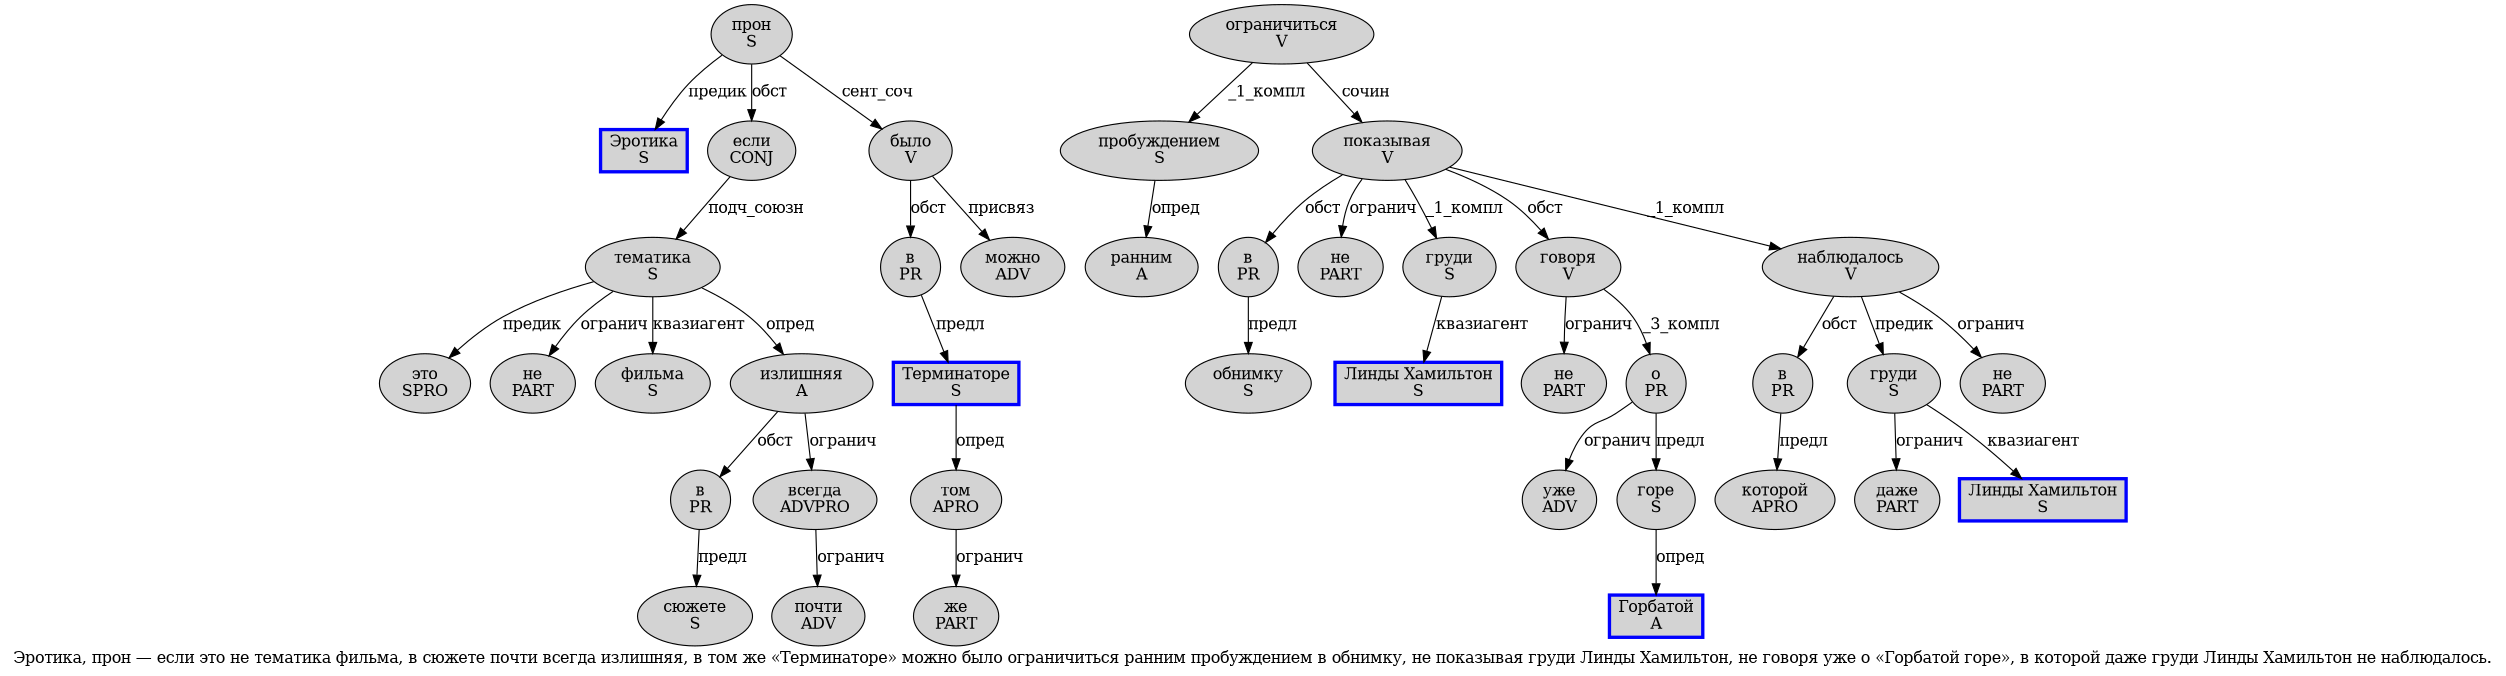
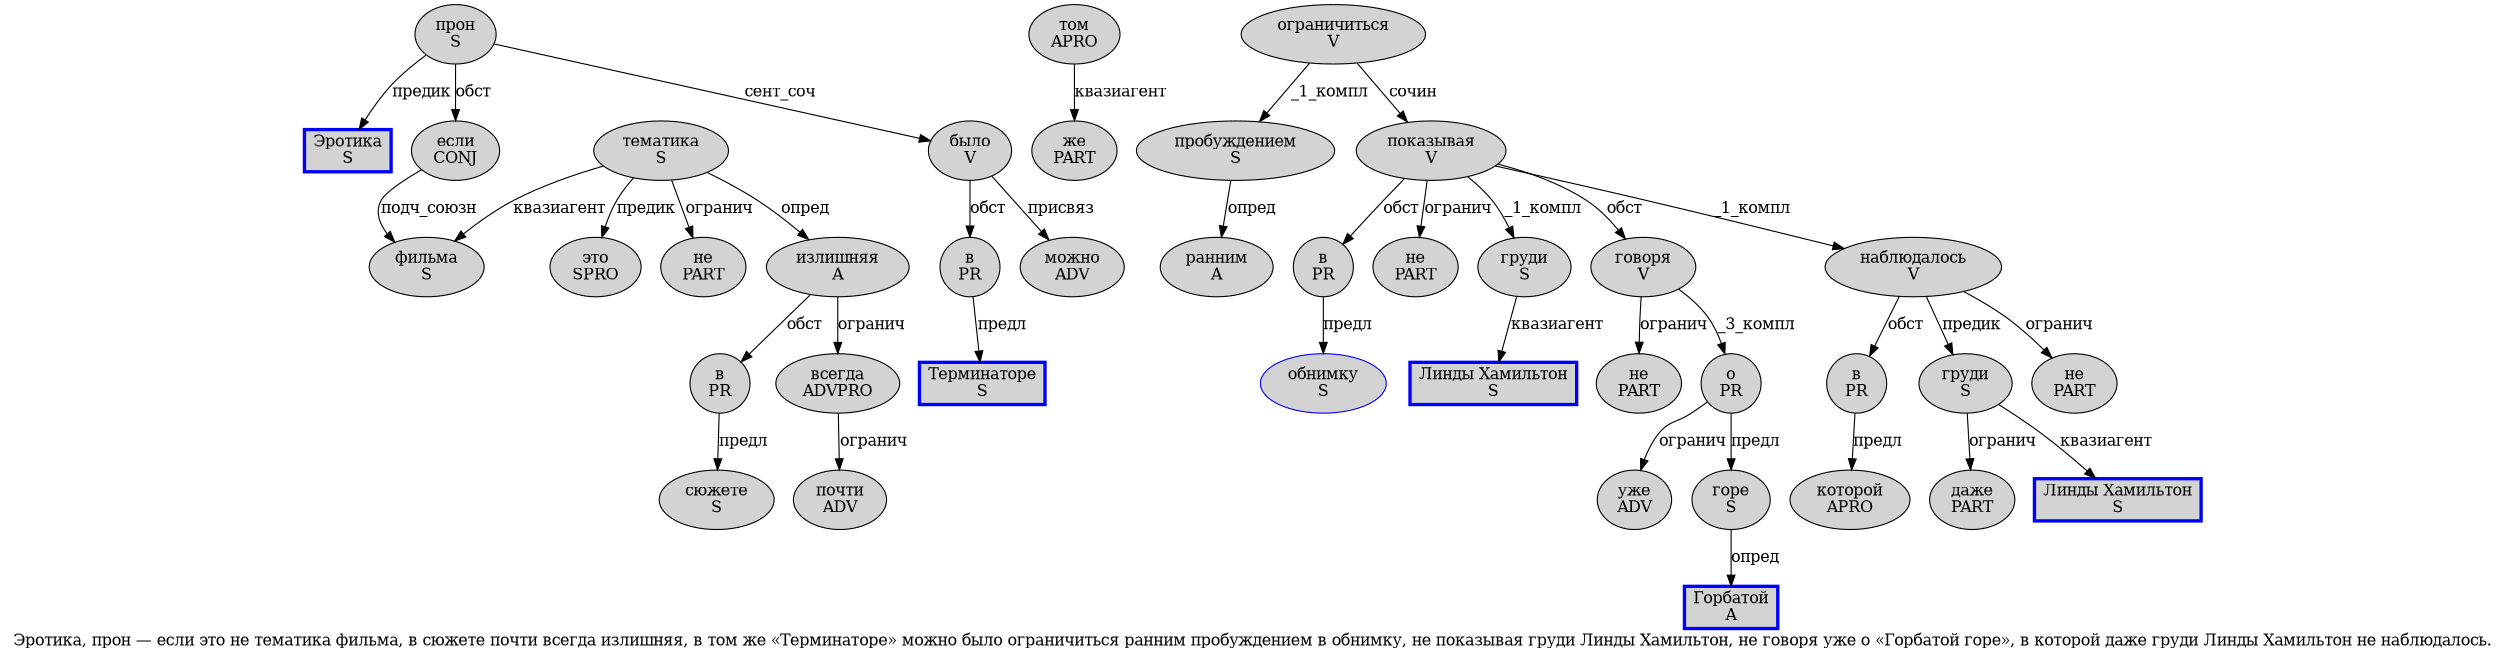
(707, 204) -> (386, 195)
(1248, 383) -> (1323, 383)
(956, 432) -> none
(990, 558) -> (1121, 92)
